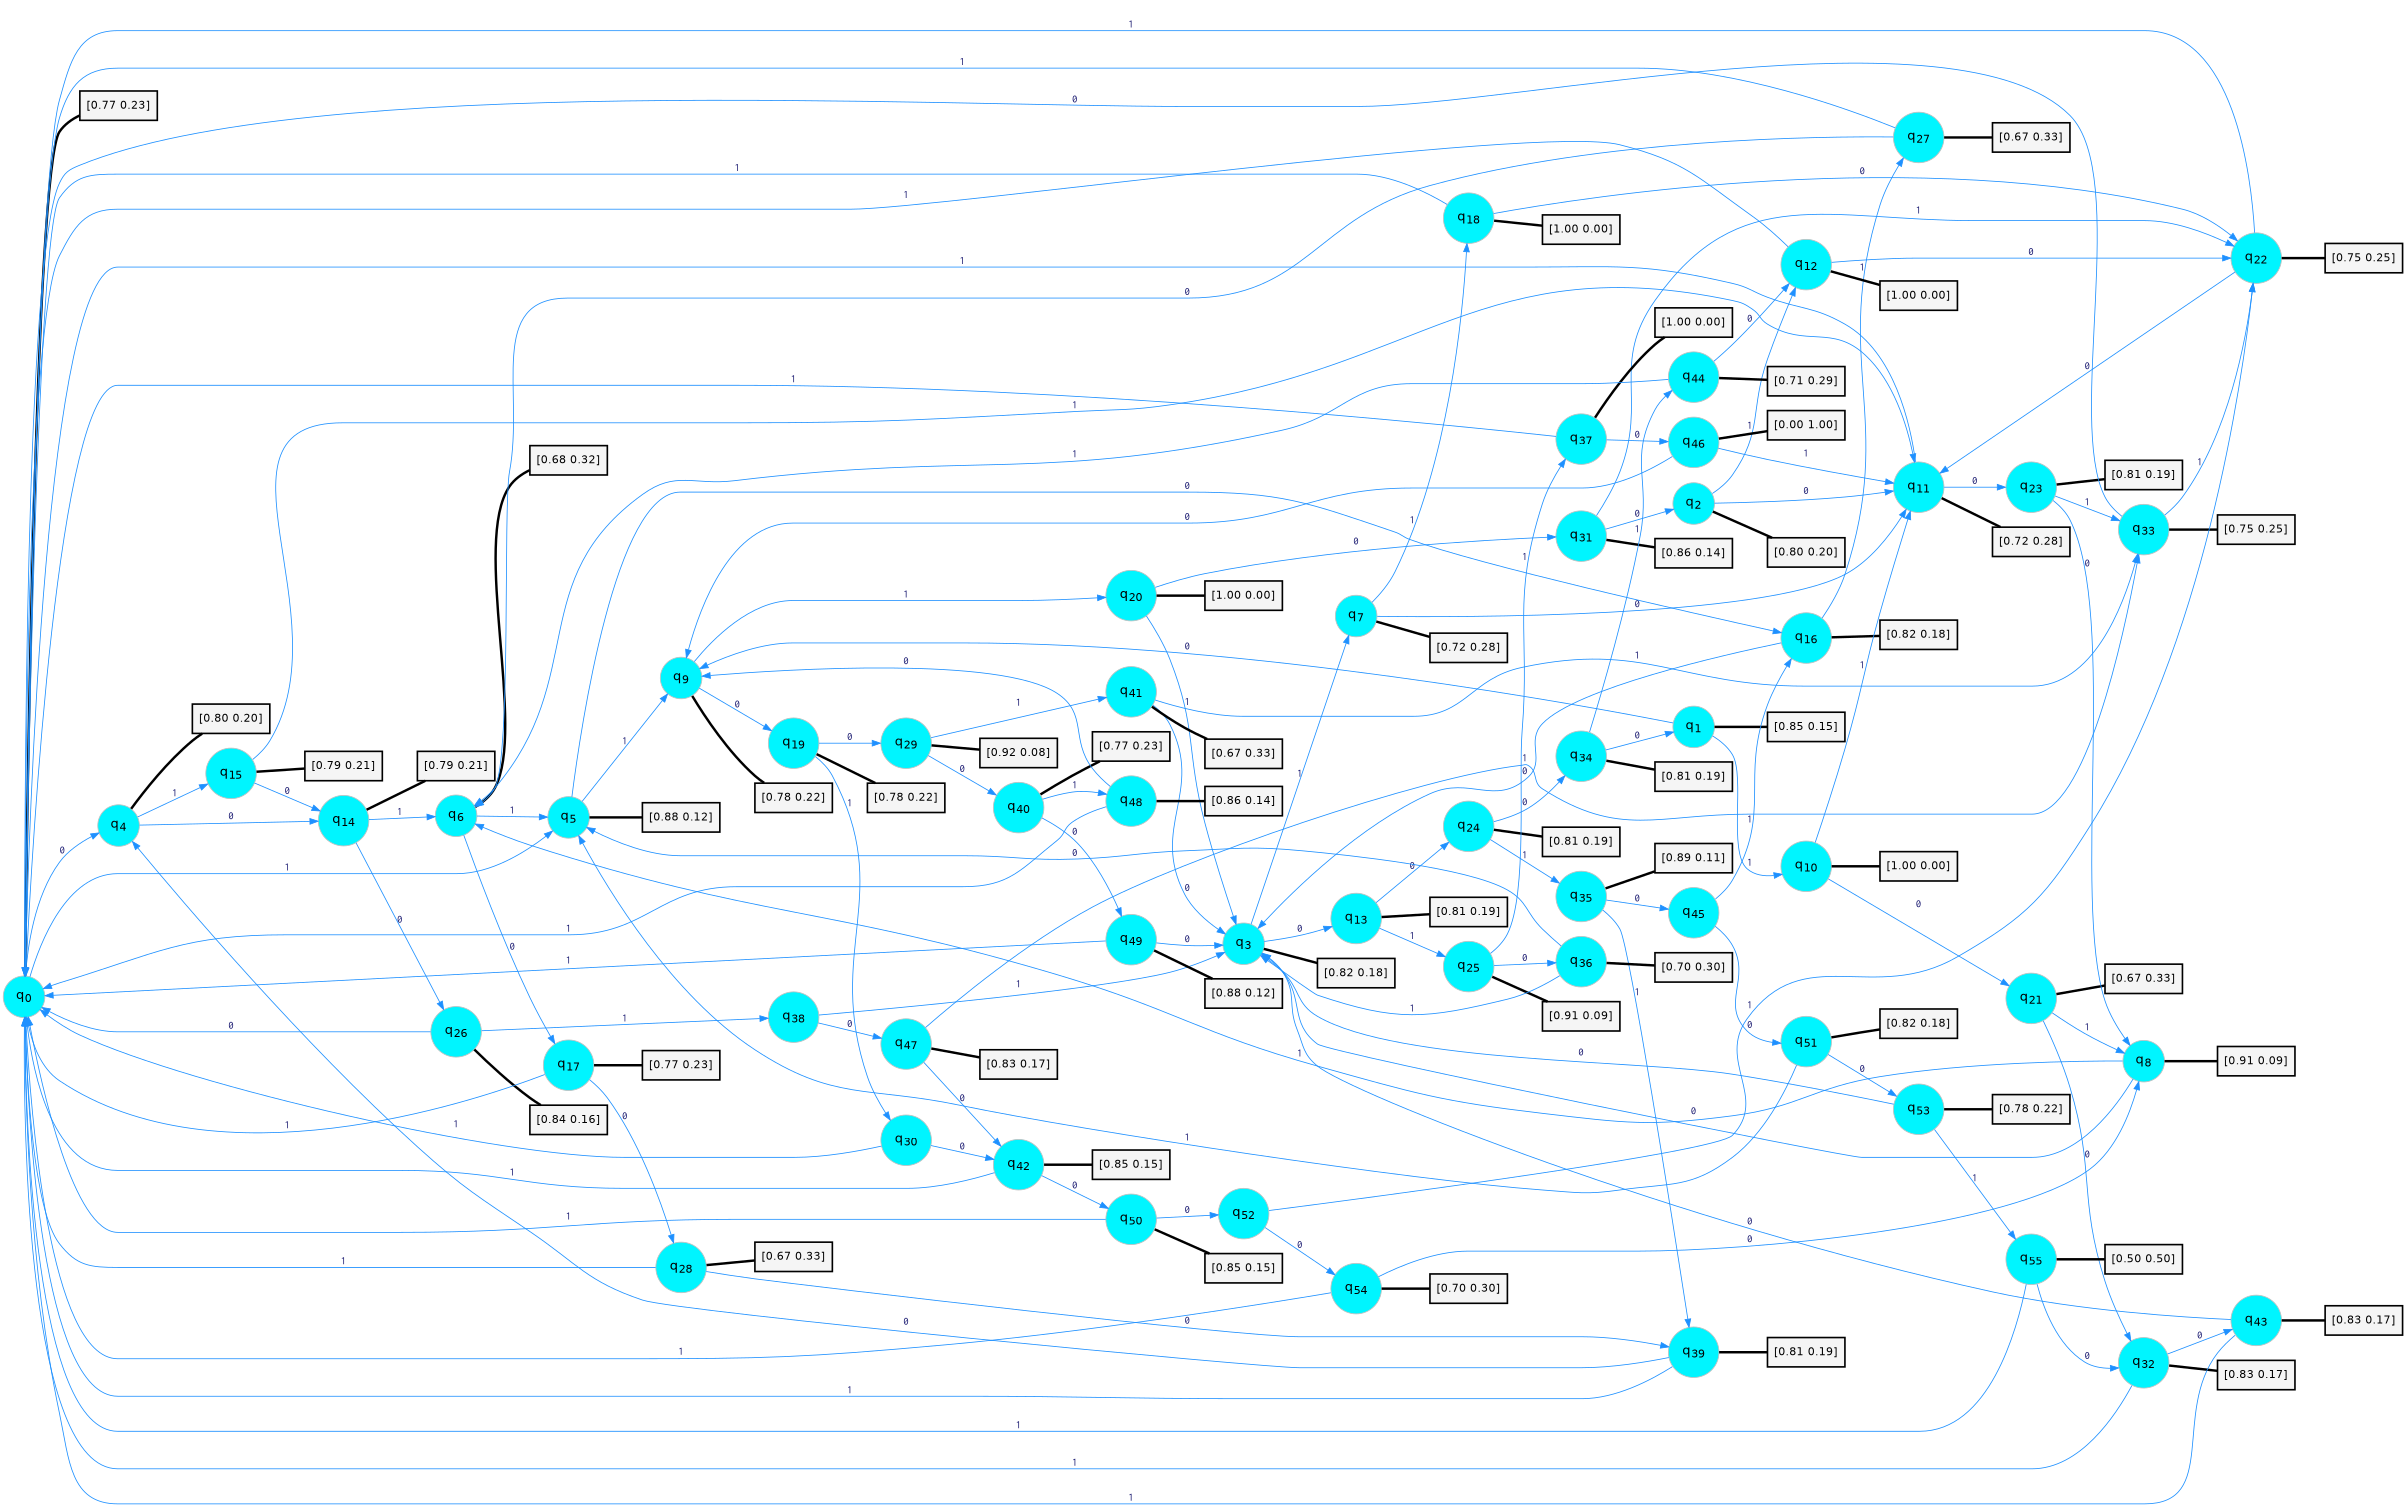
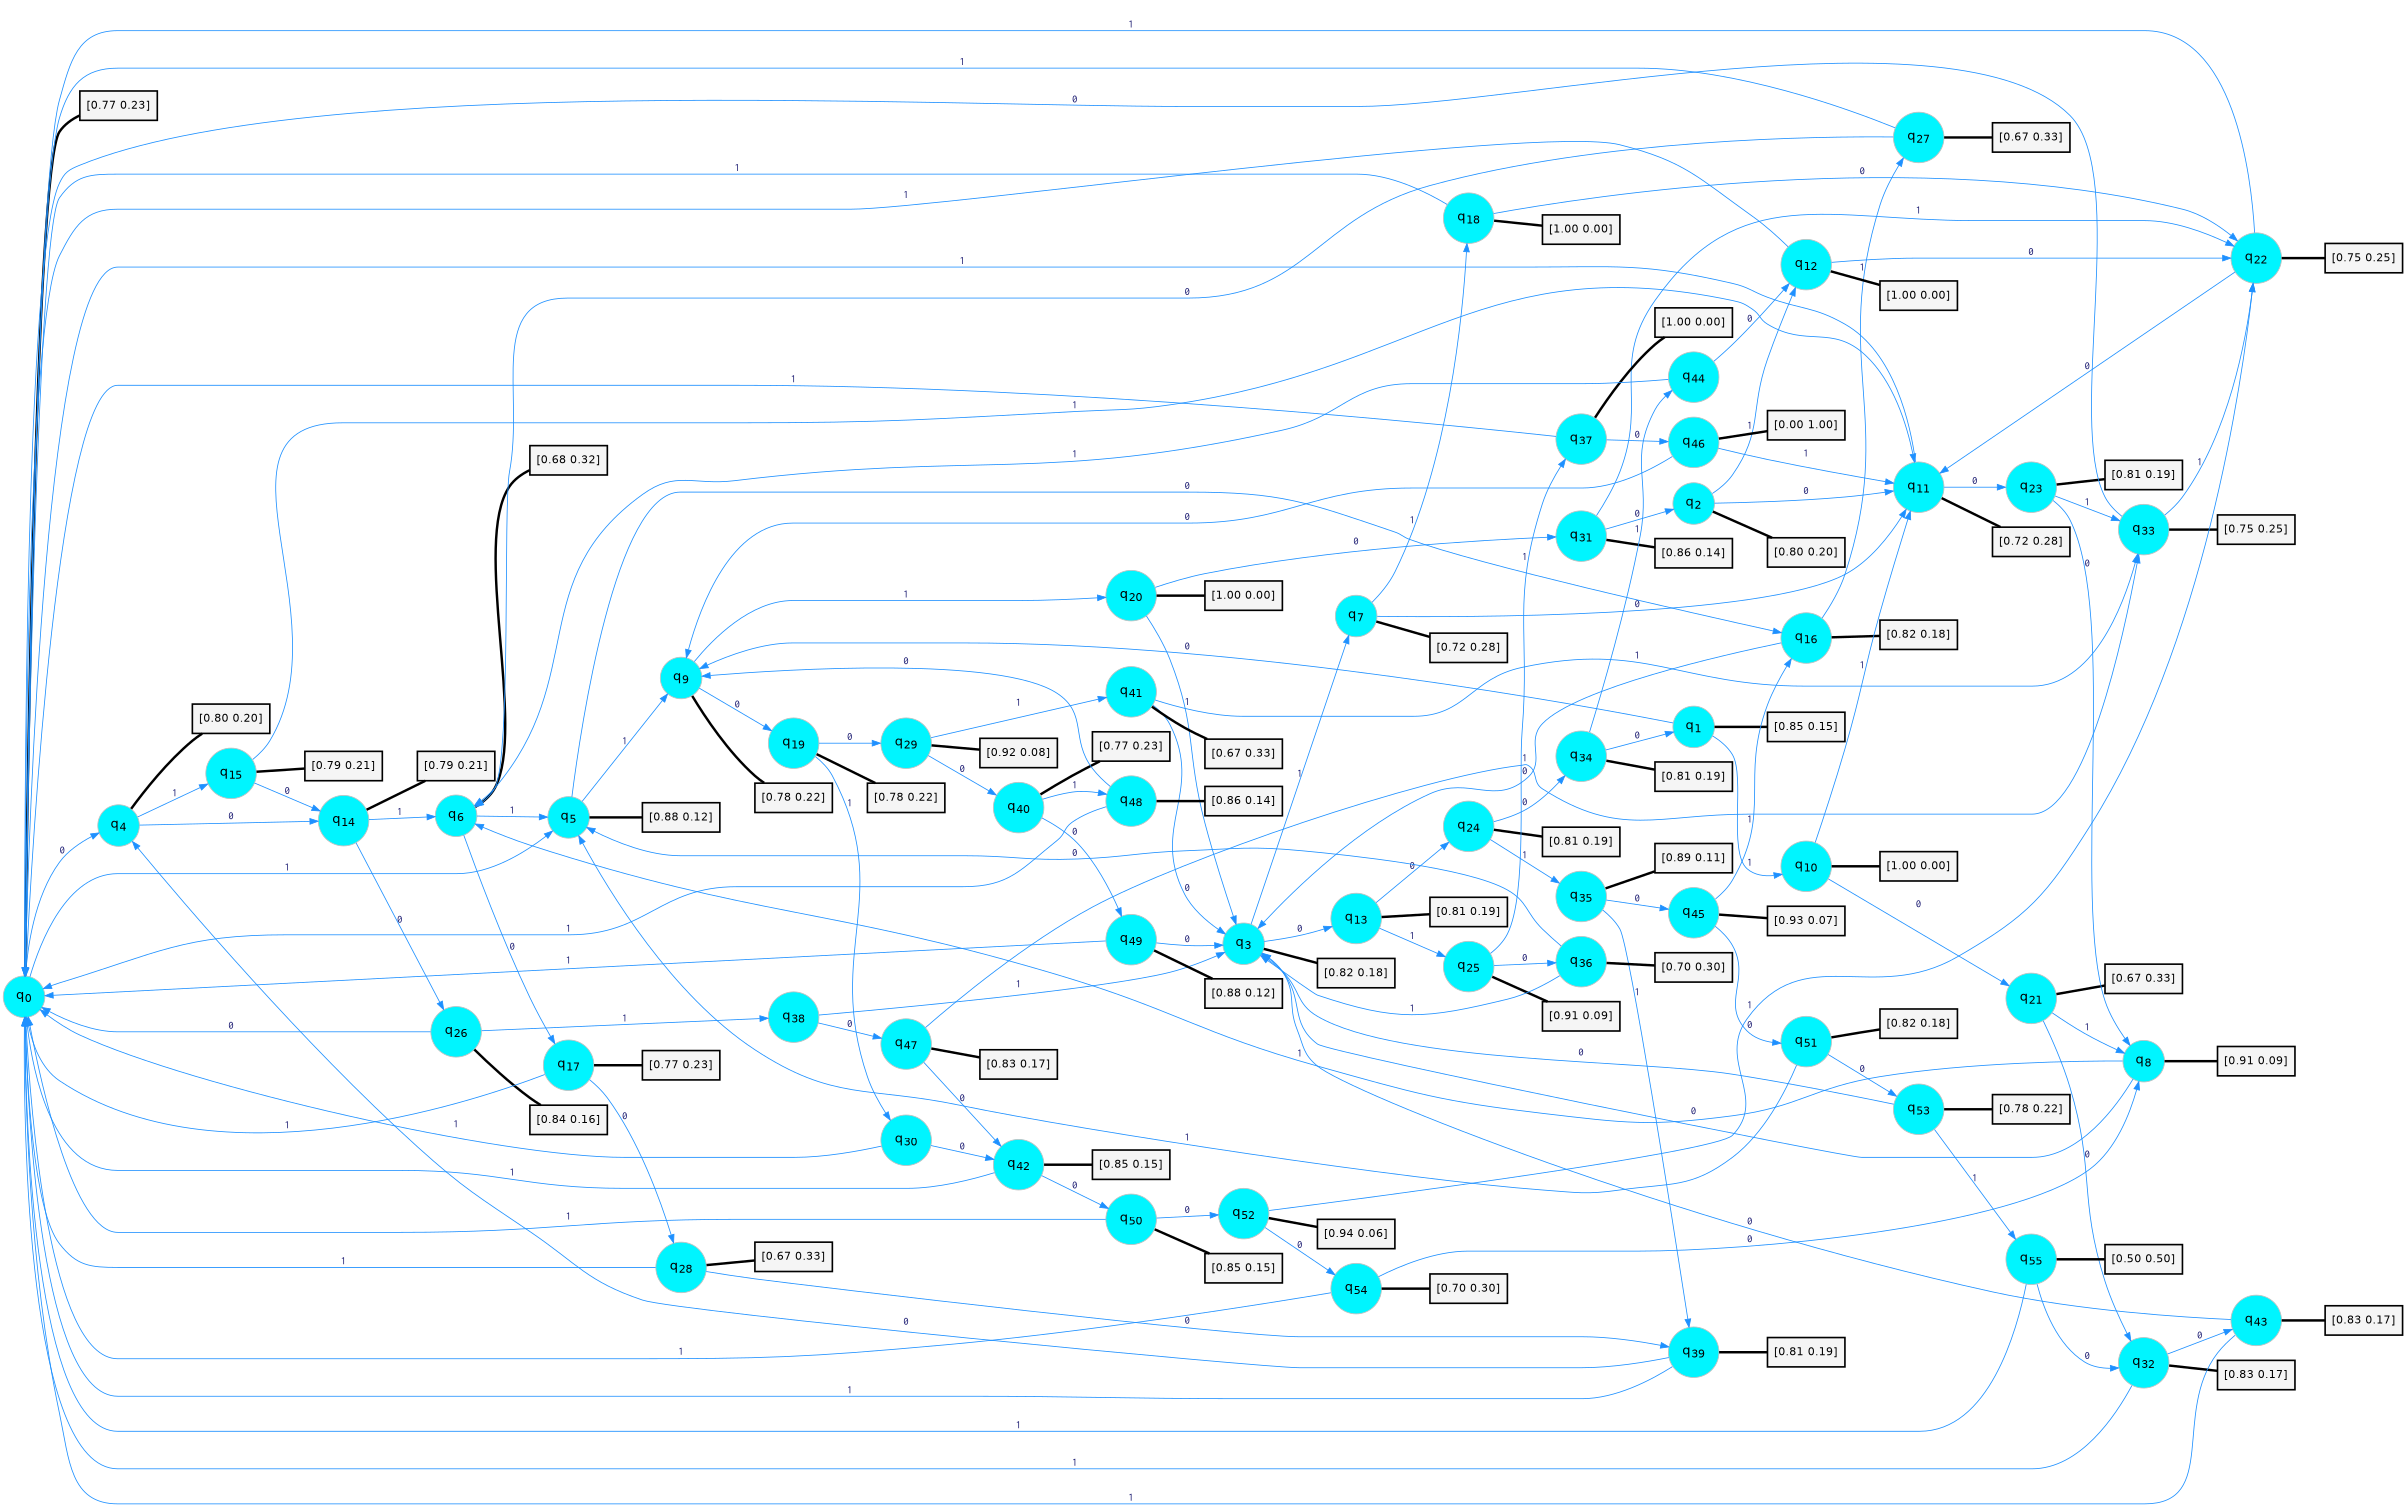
(1806, 381) -> none
none -> (1806, 921)
none -> (1356, 1234)
